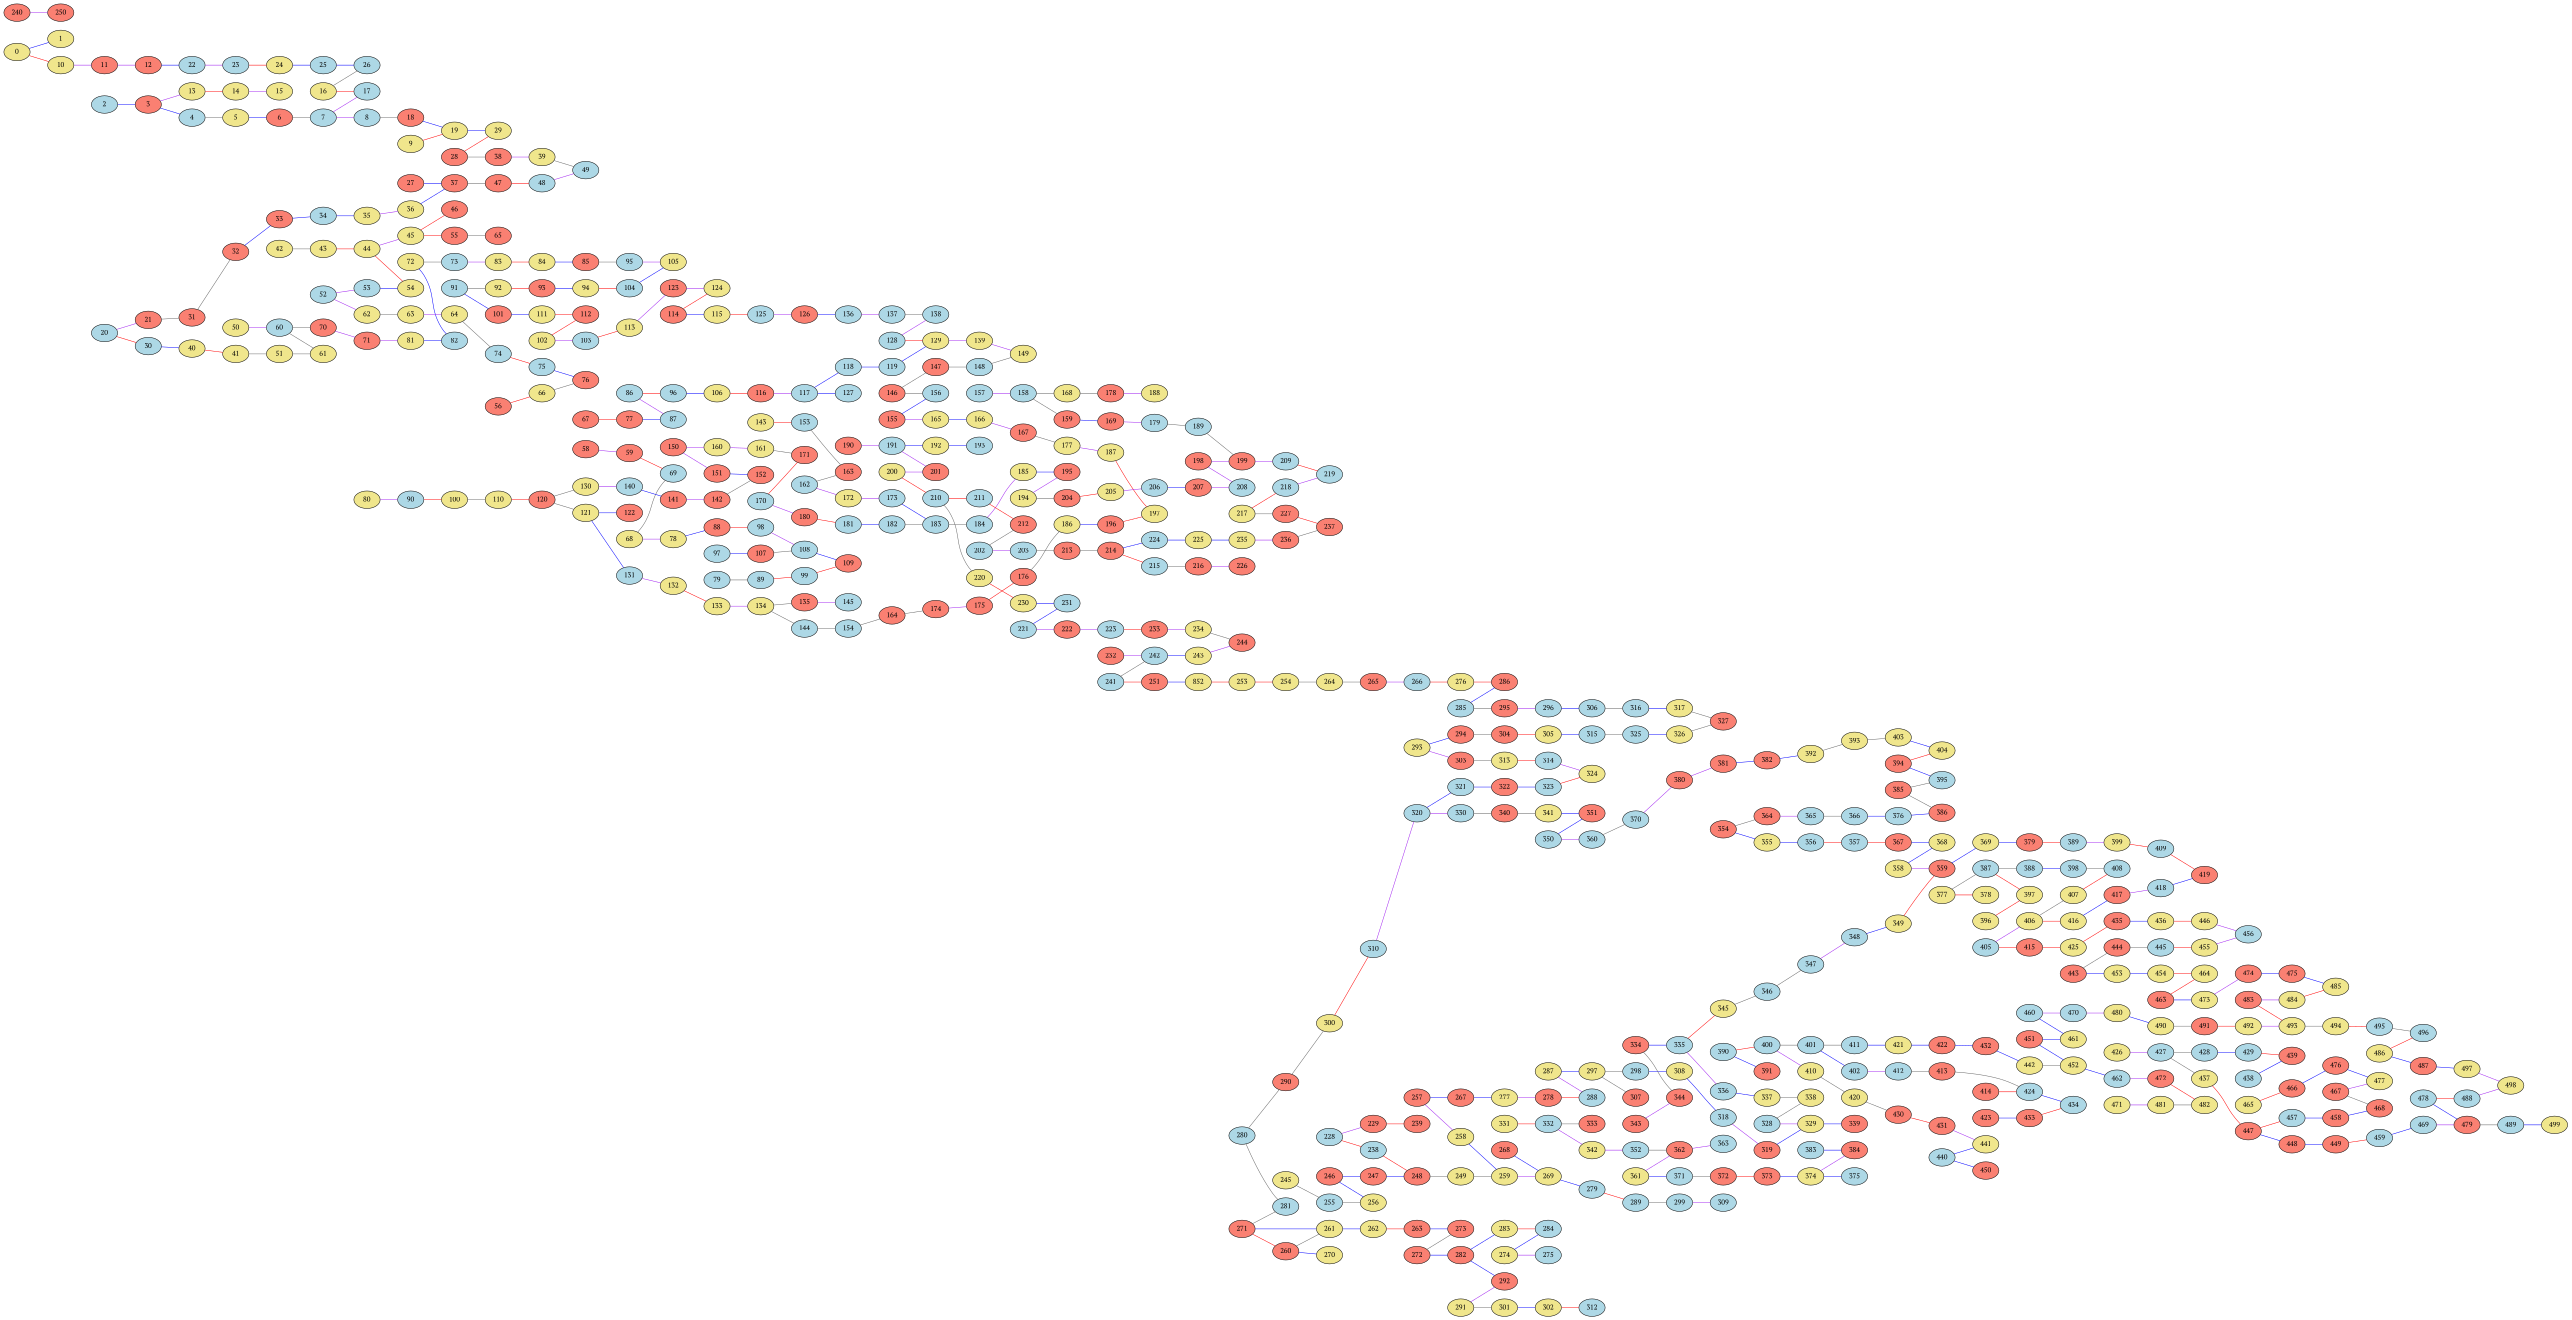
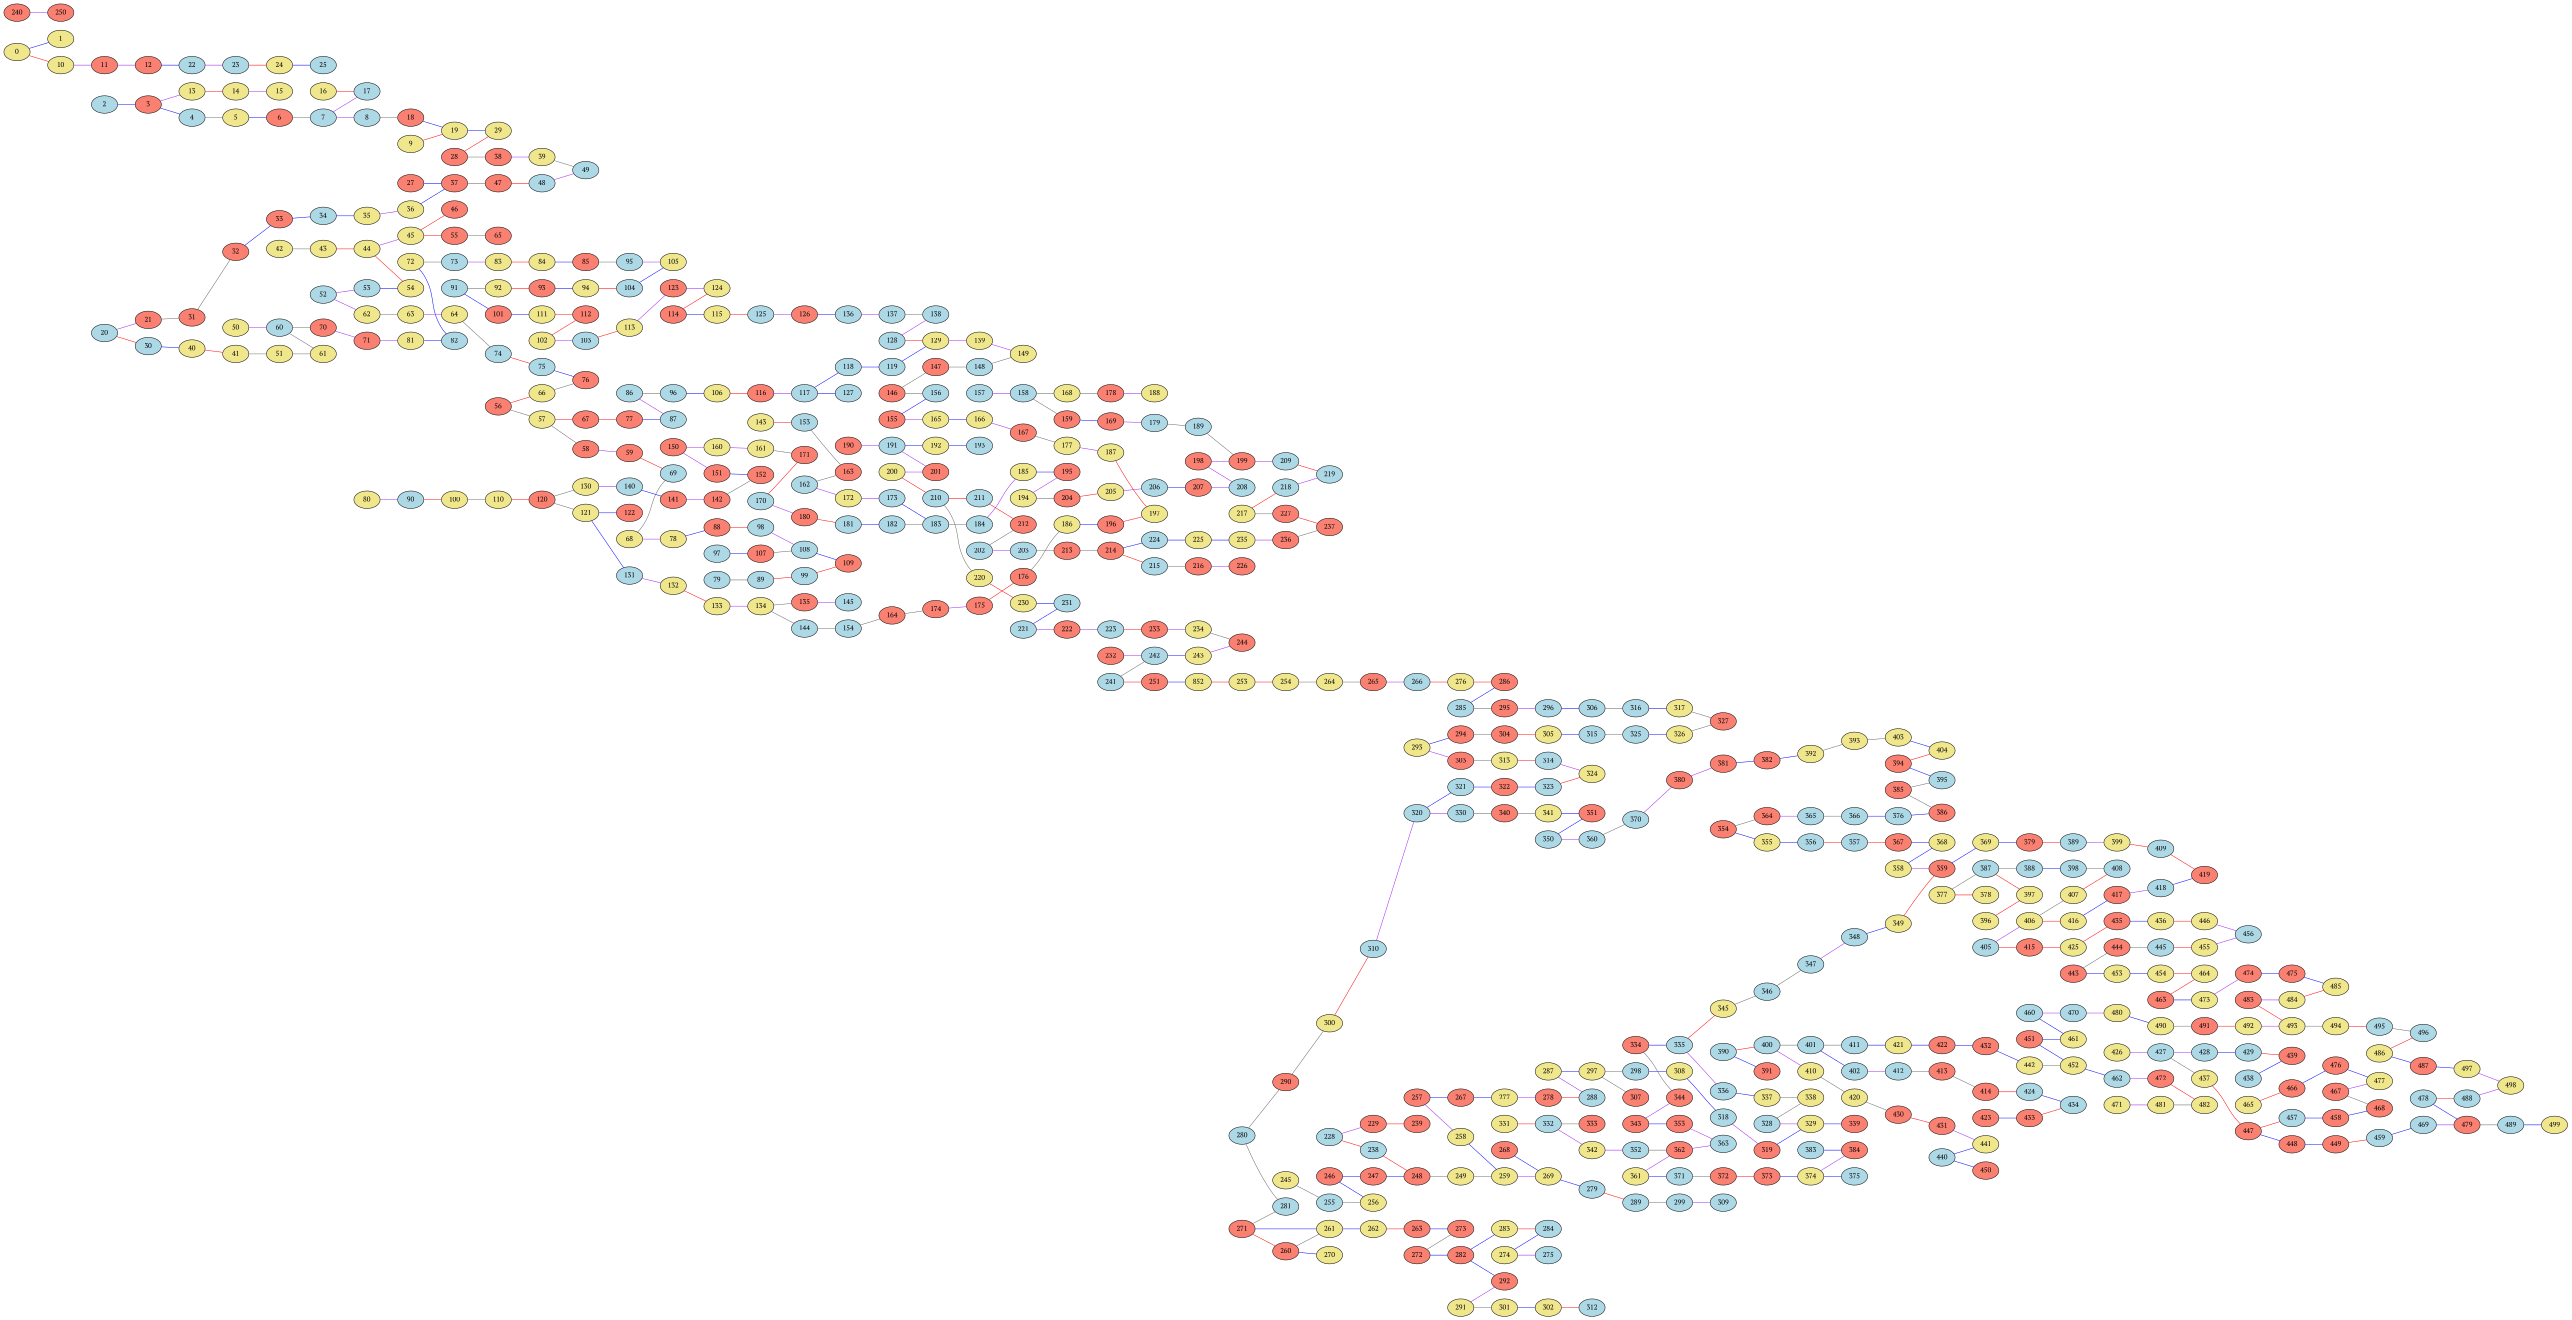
(367, 65) -> none
(651, 393) -> (651, 393)
none -> (542, 420)
(2183, 1052) -> (2183, 1052)
(1988, 1076) -> (1964, 1082)
none -> (1680, 1124)
